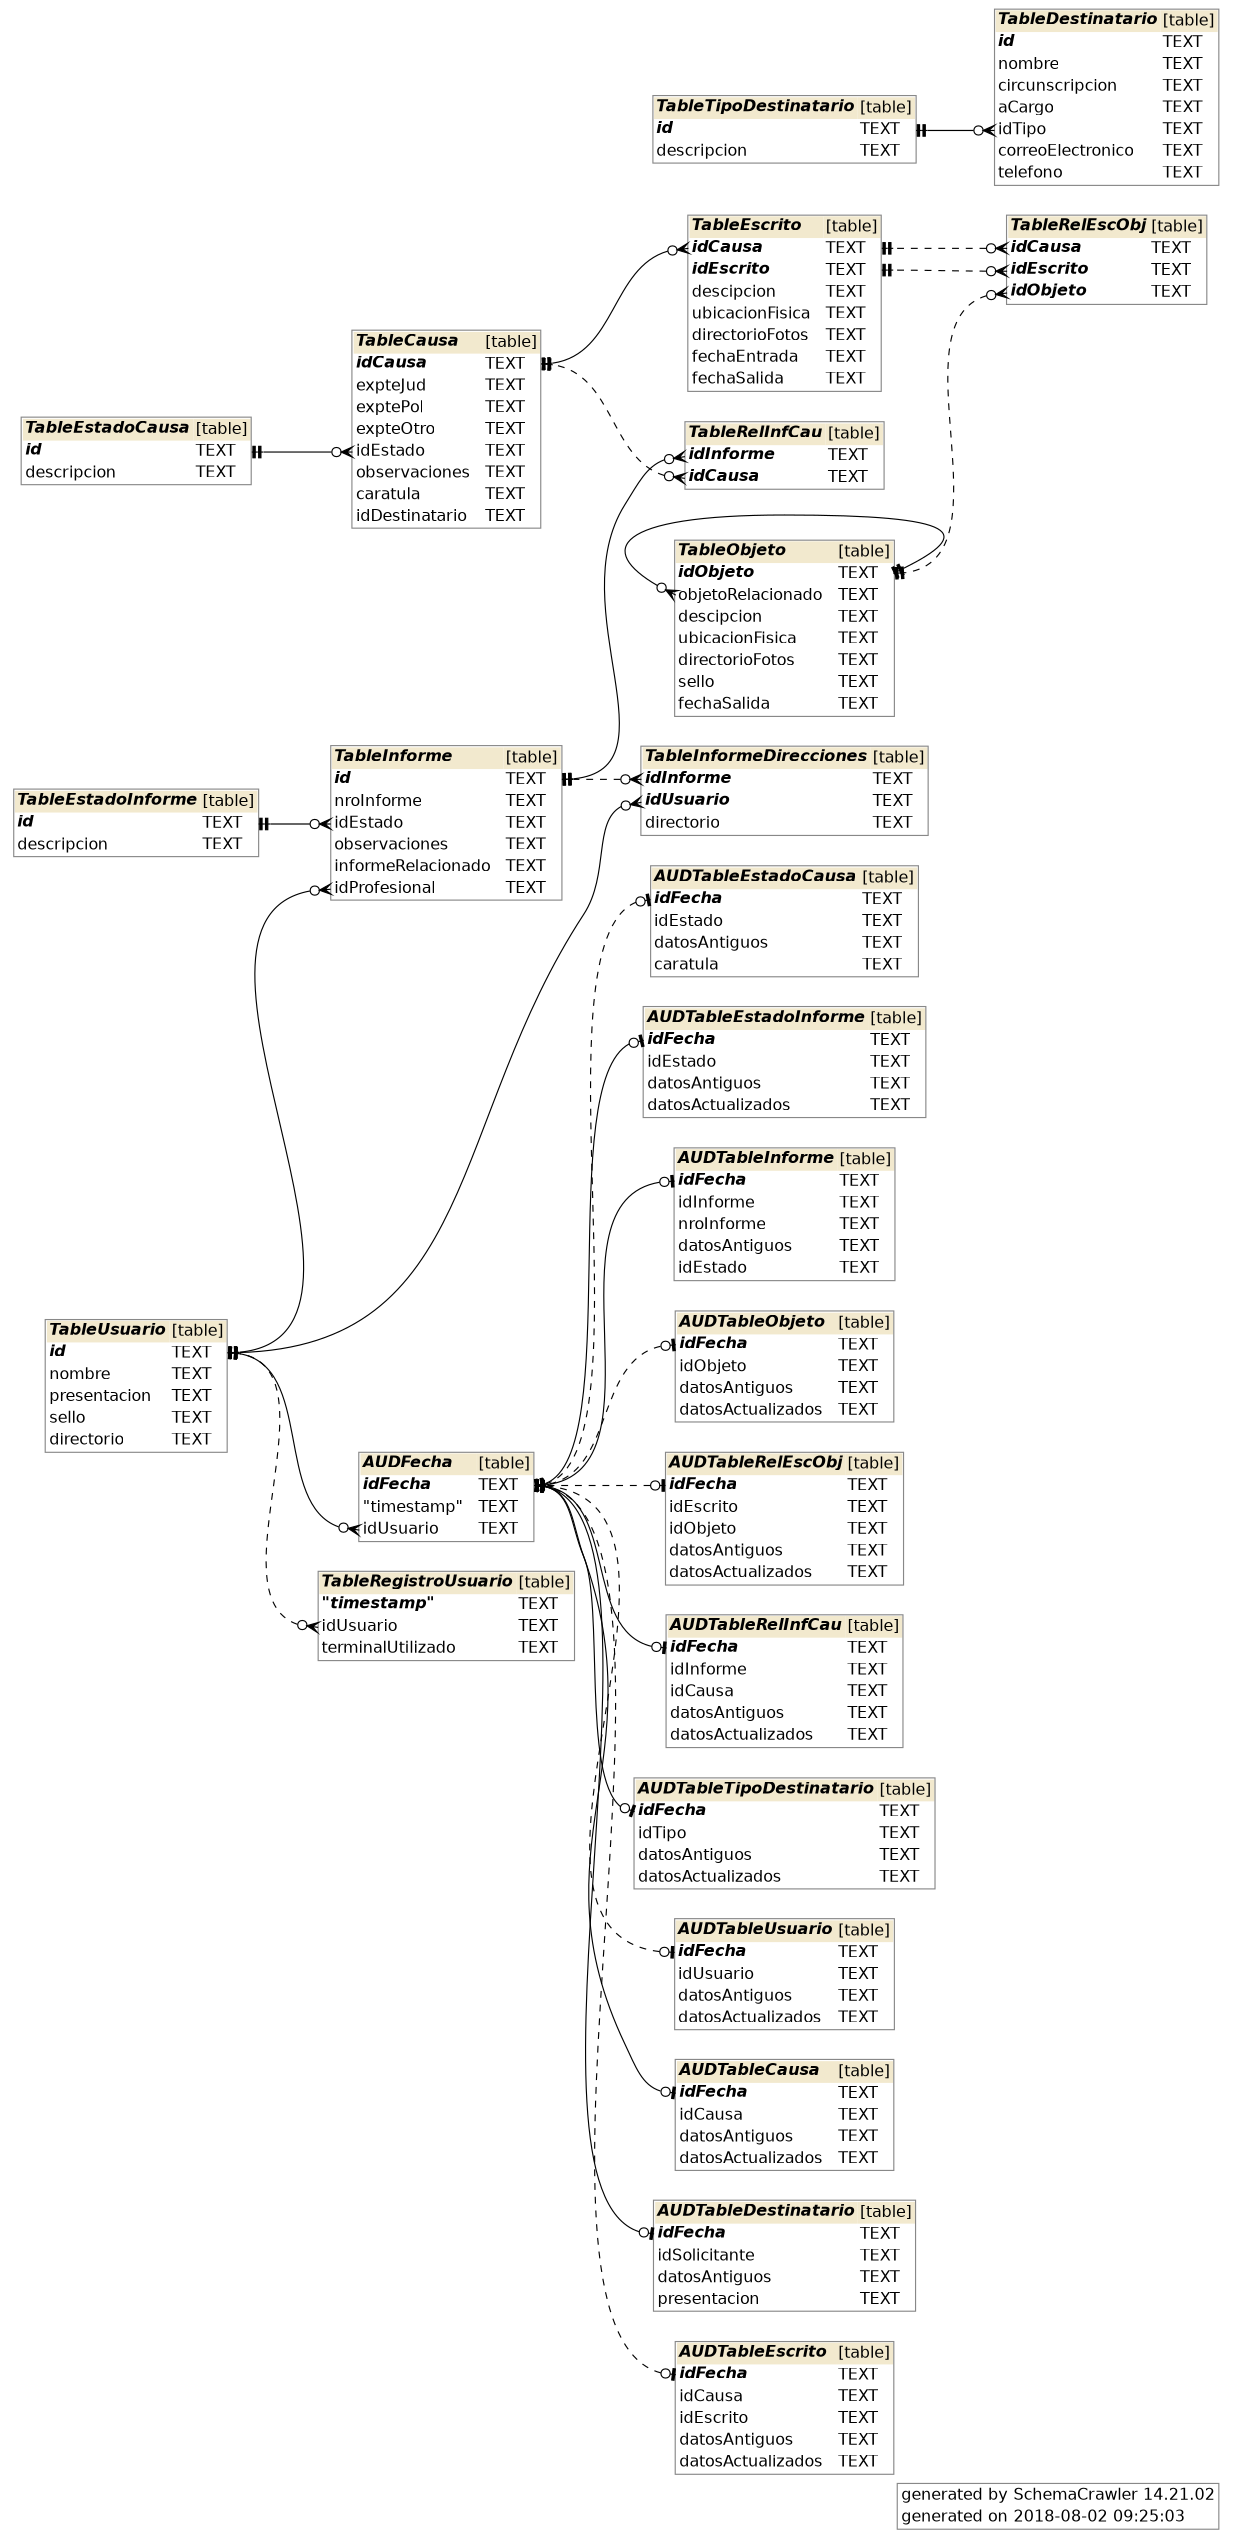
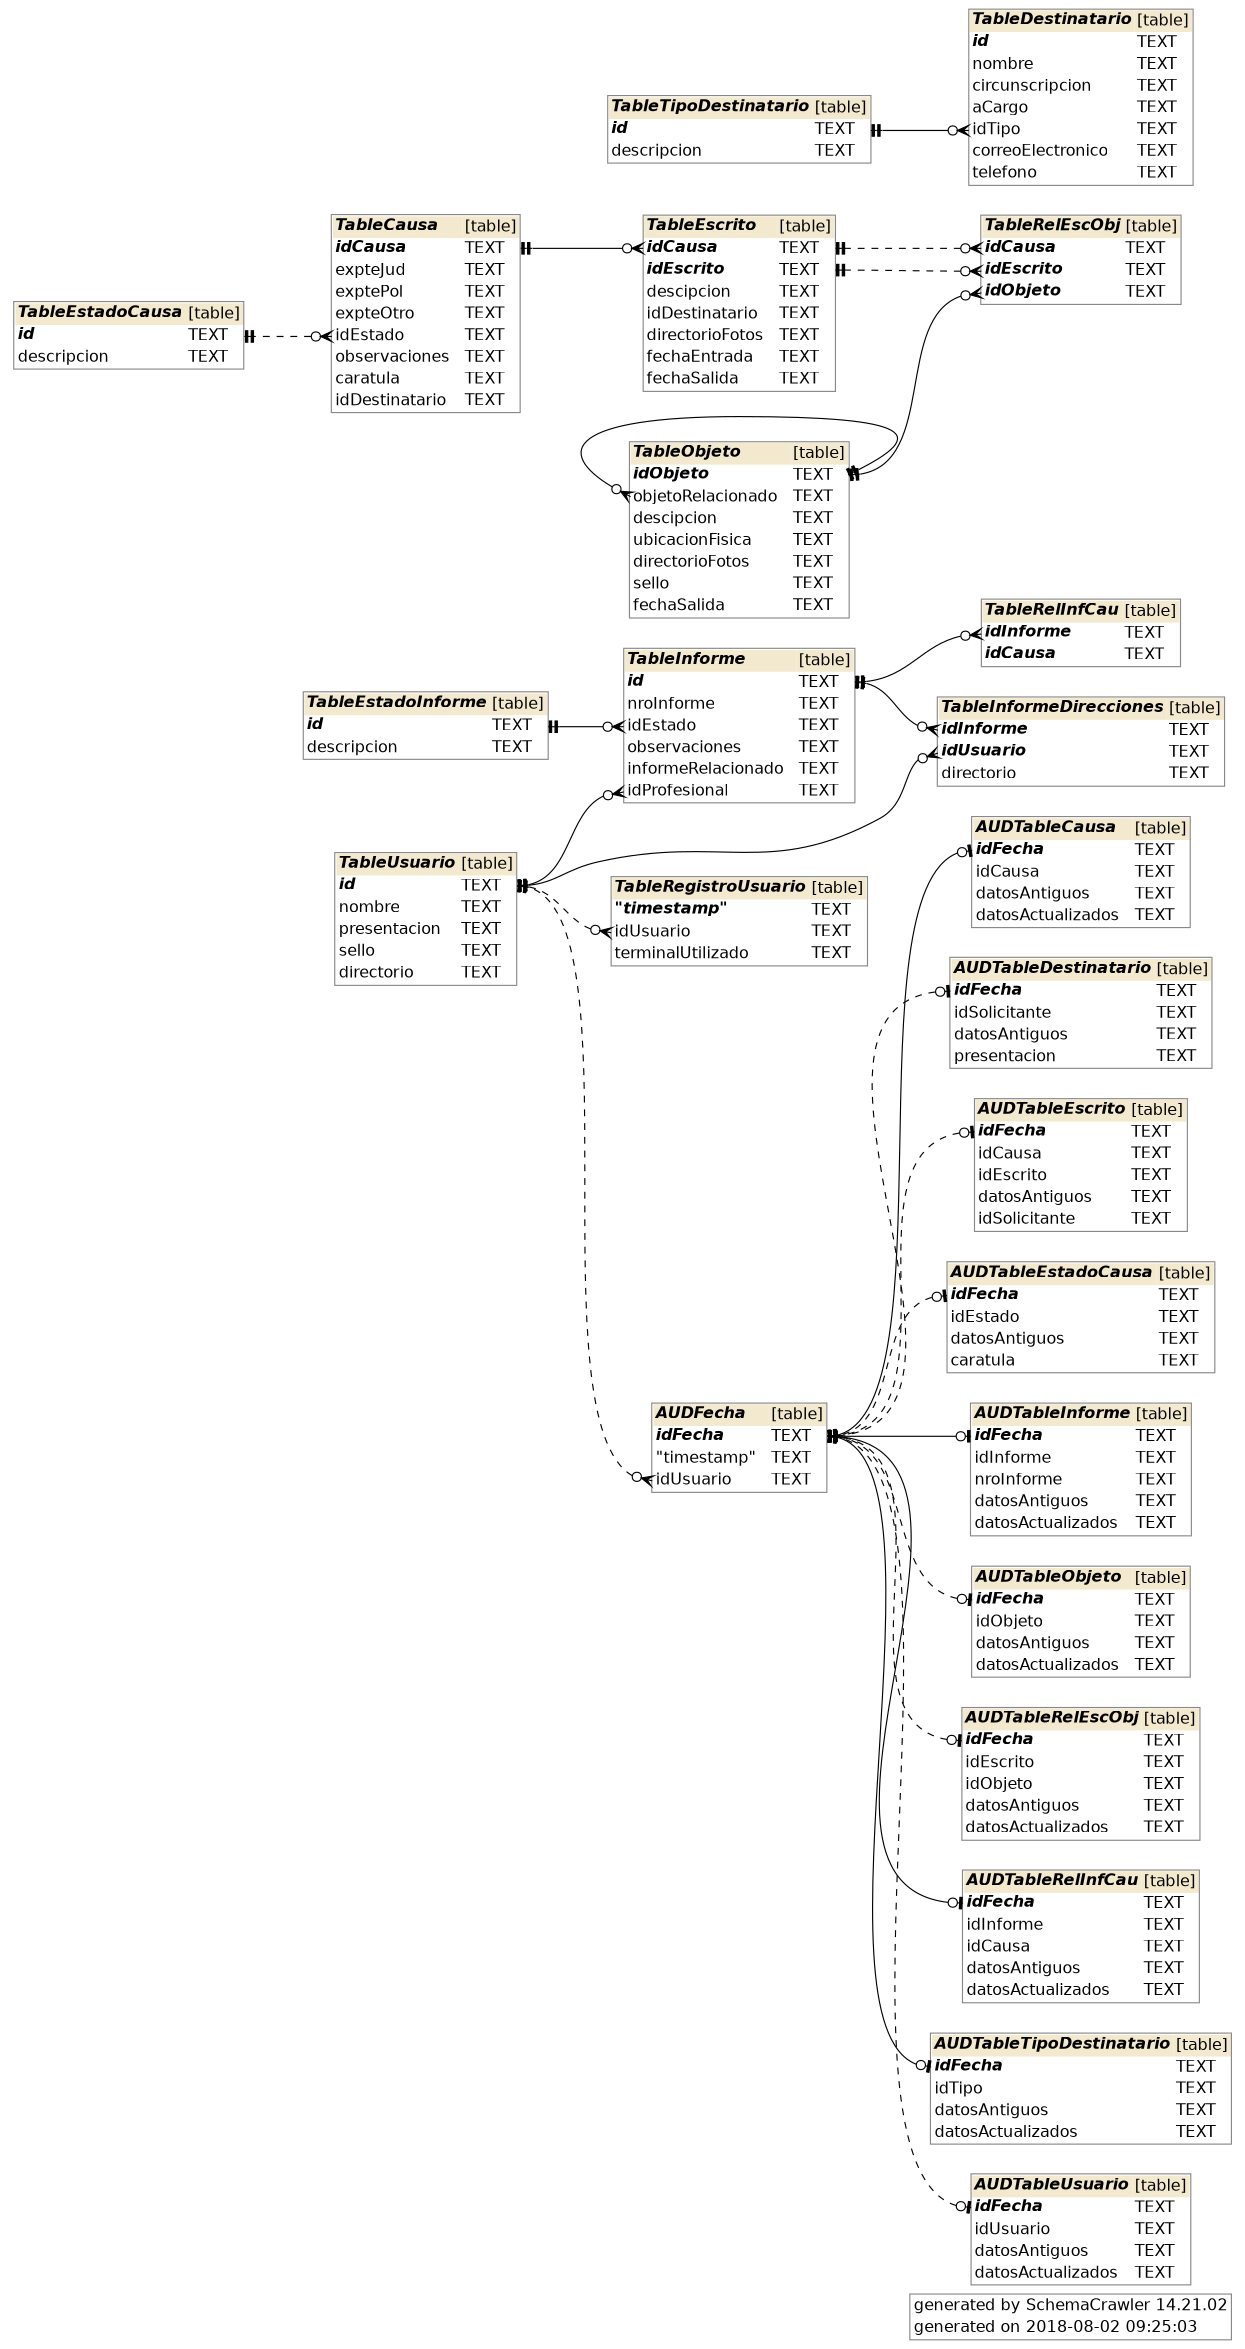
(751, 314) -> (702, 314)
(611, 417) -> none
(951, 438) -> (914, 388)
(298, 452) -> (283, 336)
(597, 779) -> (893, 703)
(785, 1062) -> none
(713, 1268) -> (1047, 1523)
(293, 1437) -> (585, 1179)
(589, 1955) -> (889, 1215)
(751, 2462) -> (1027, 1219)
